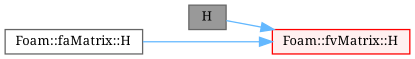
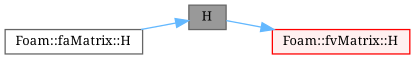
(201, 42) -> (158, 26)
